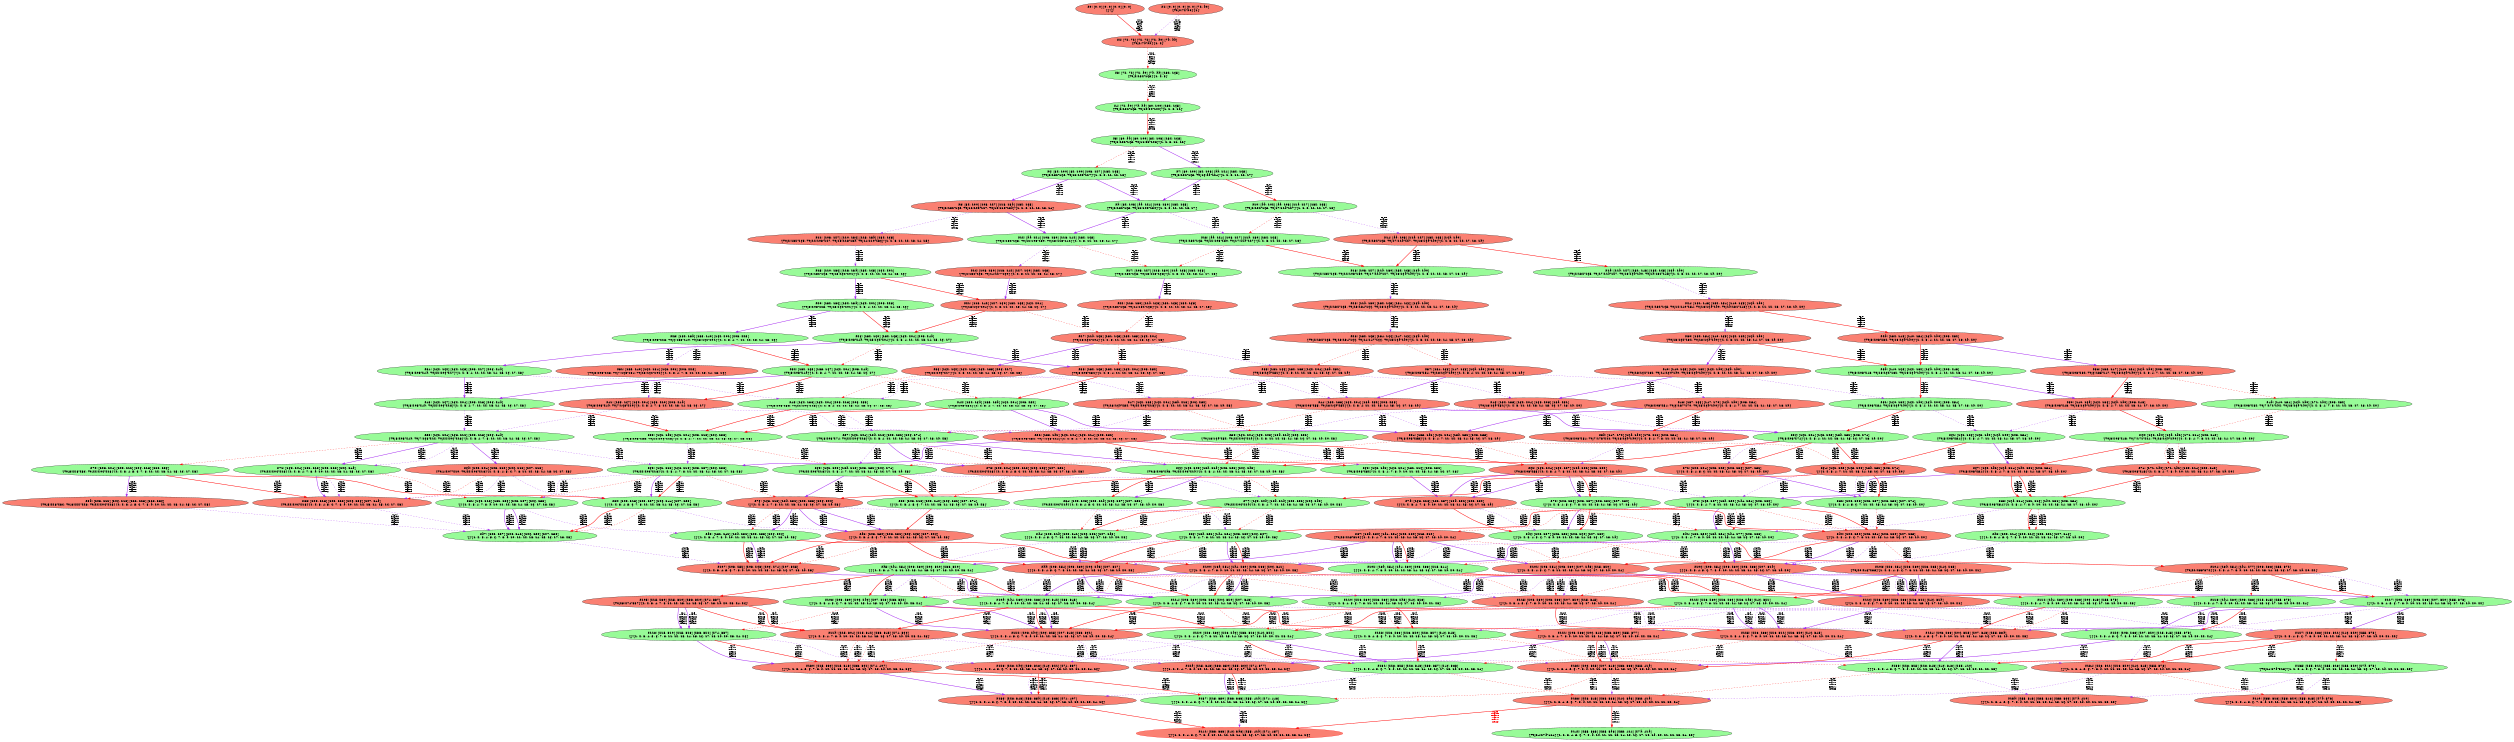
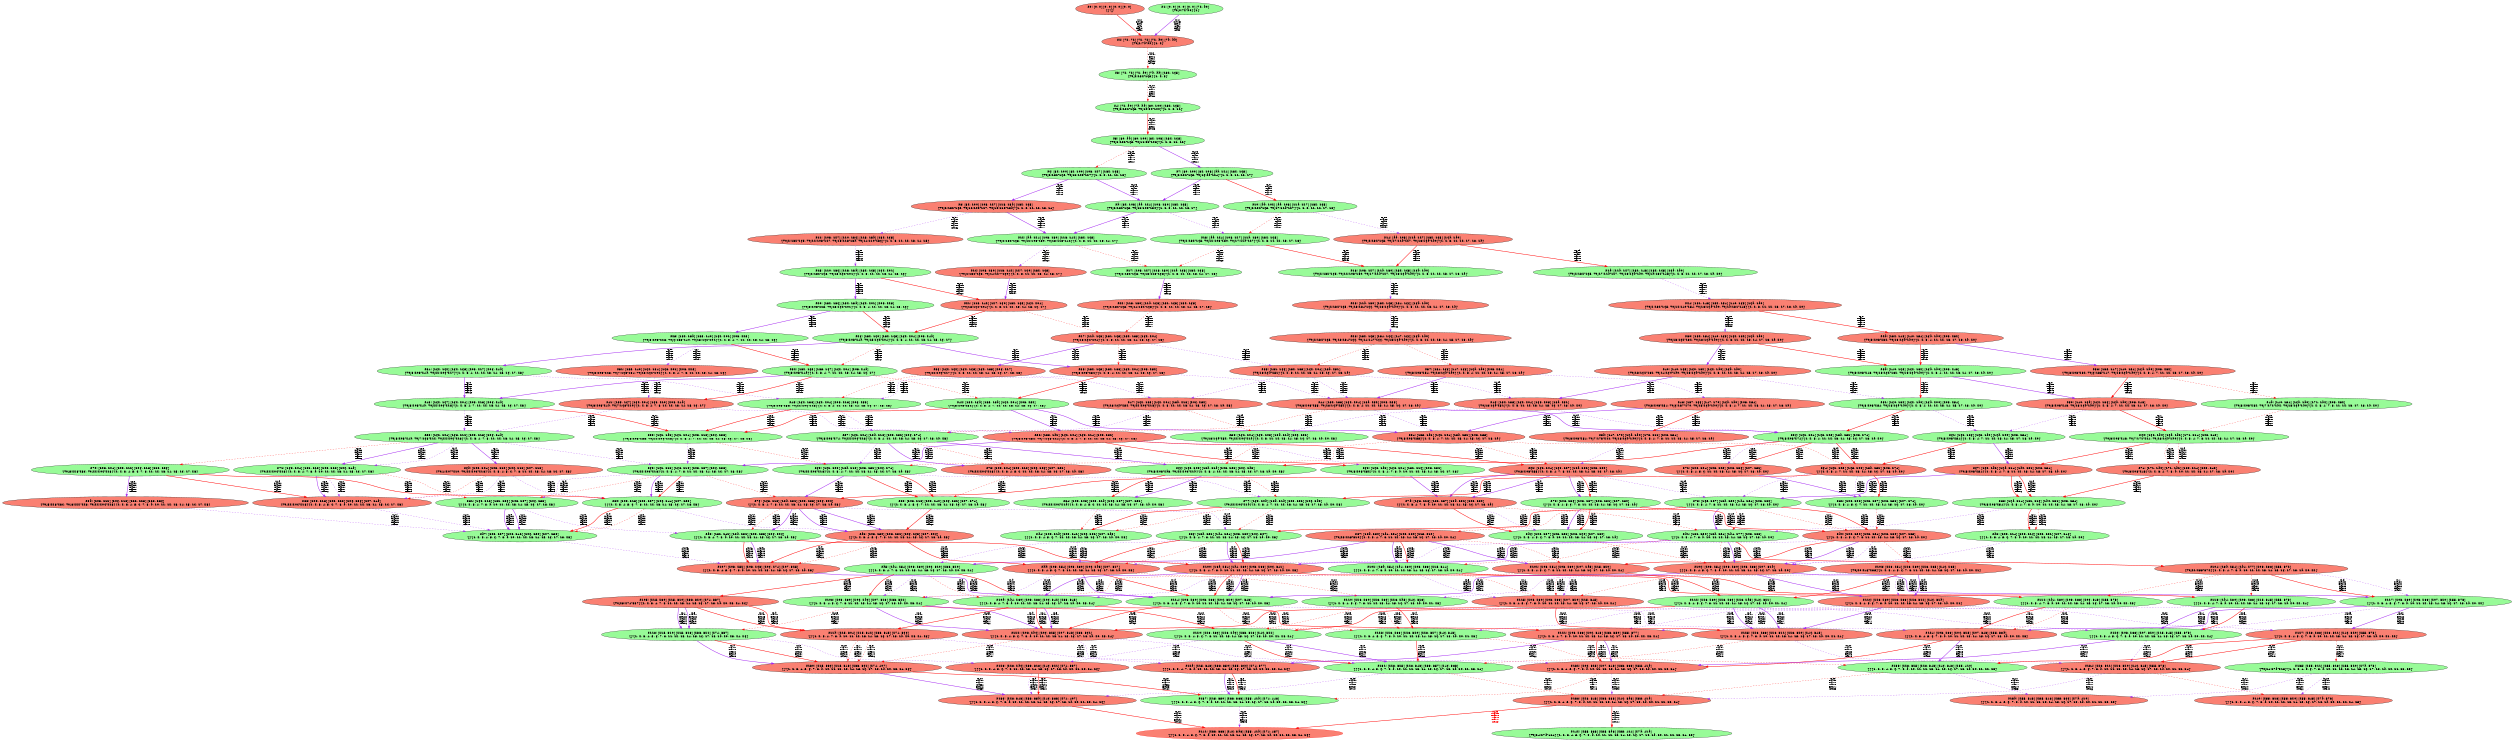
(1186, 9) -> (1186, 9)
(1168, 24) -> (1168, 24)
